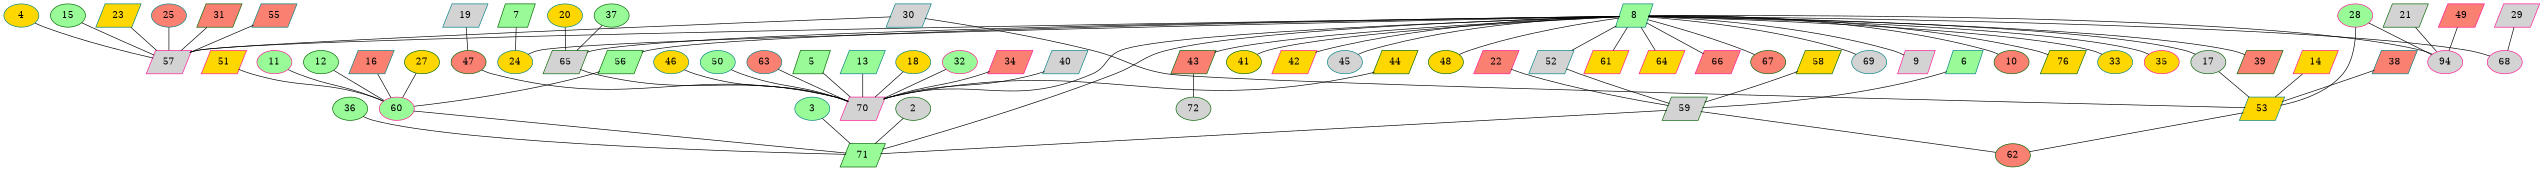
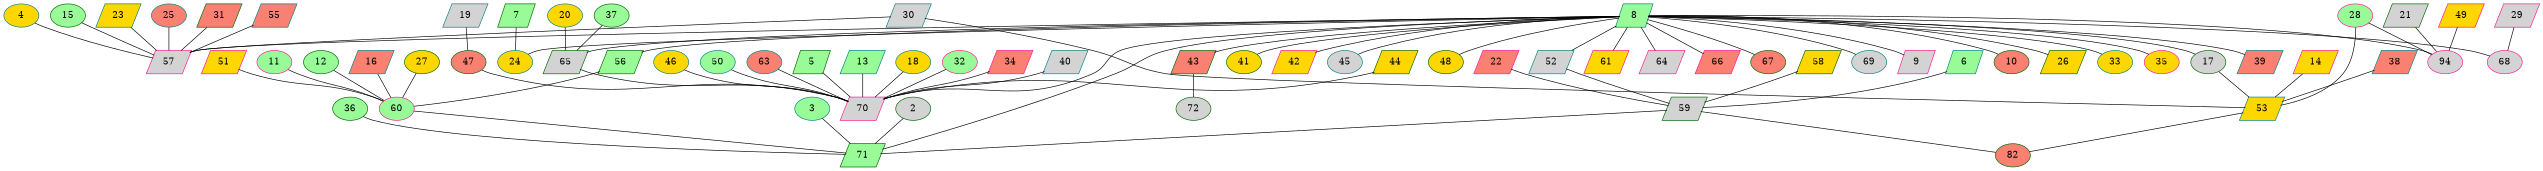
(2461, 16) -> (2461, 16)
(1662, 62) -> (1662, 62)
(2063, 62) -> (2063, 62)
(2260, 62) -> (2260, 62)
(2013, 155) -> (2013, 155)
